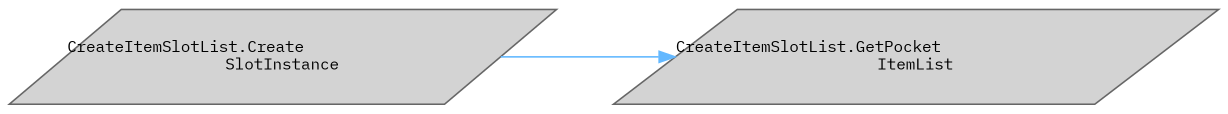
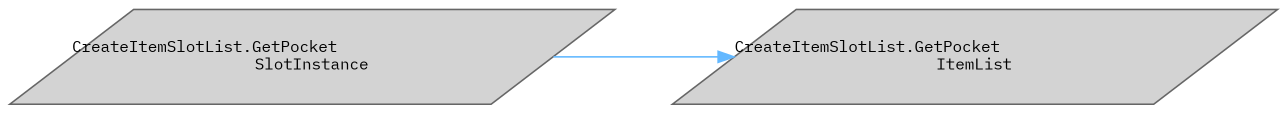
(283, 57) -> (312, 57)
